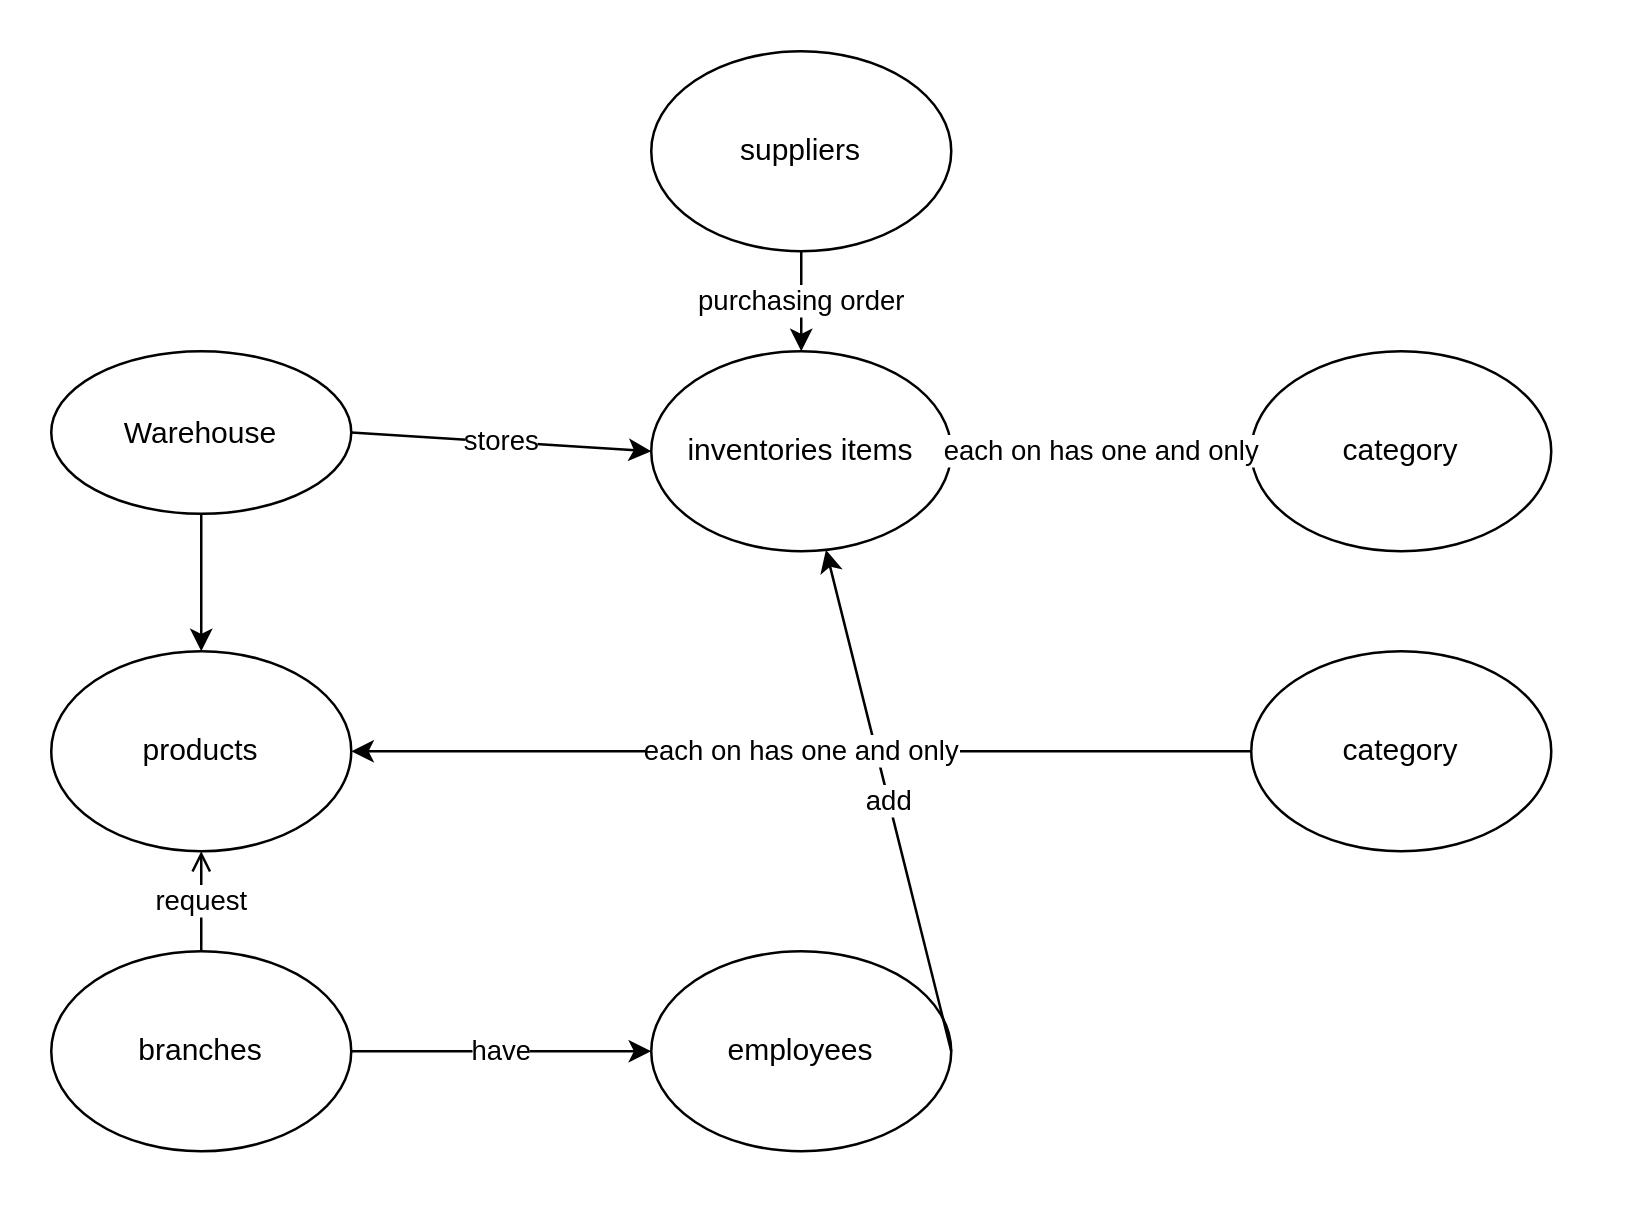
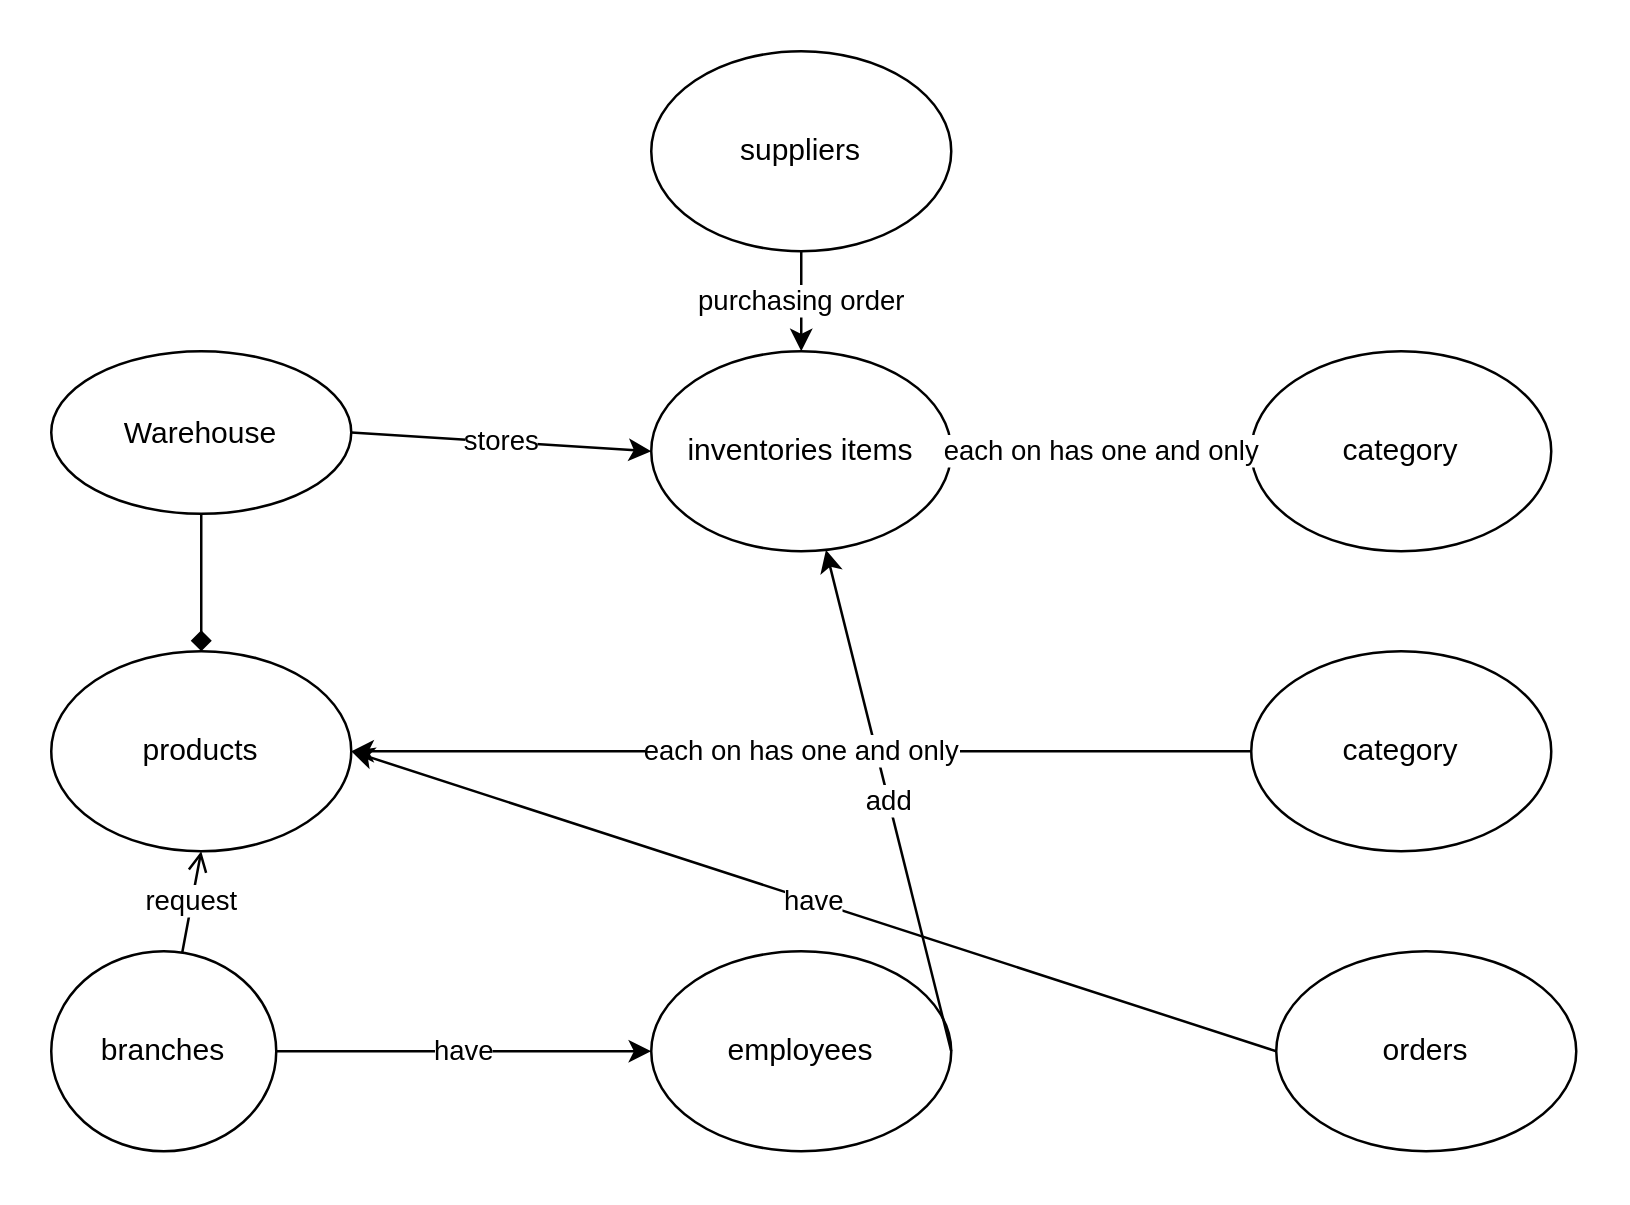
(201, 632) -> (201, 631)
none -> (642, 846)
(201, 1051) -> (164, 1051)
none -> (1426, 1051)
